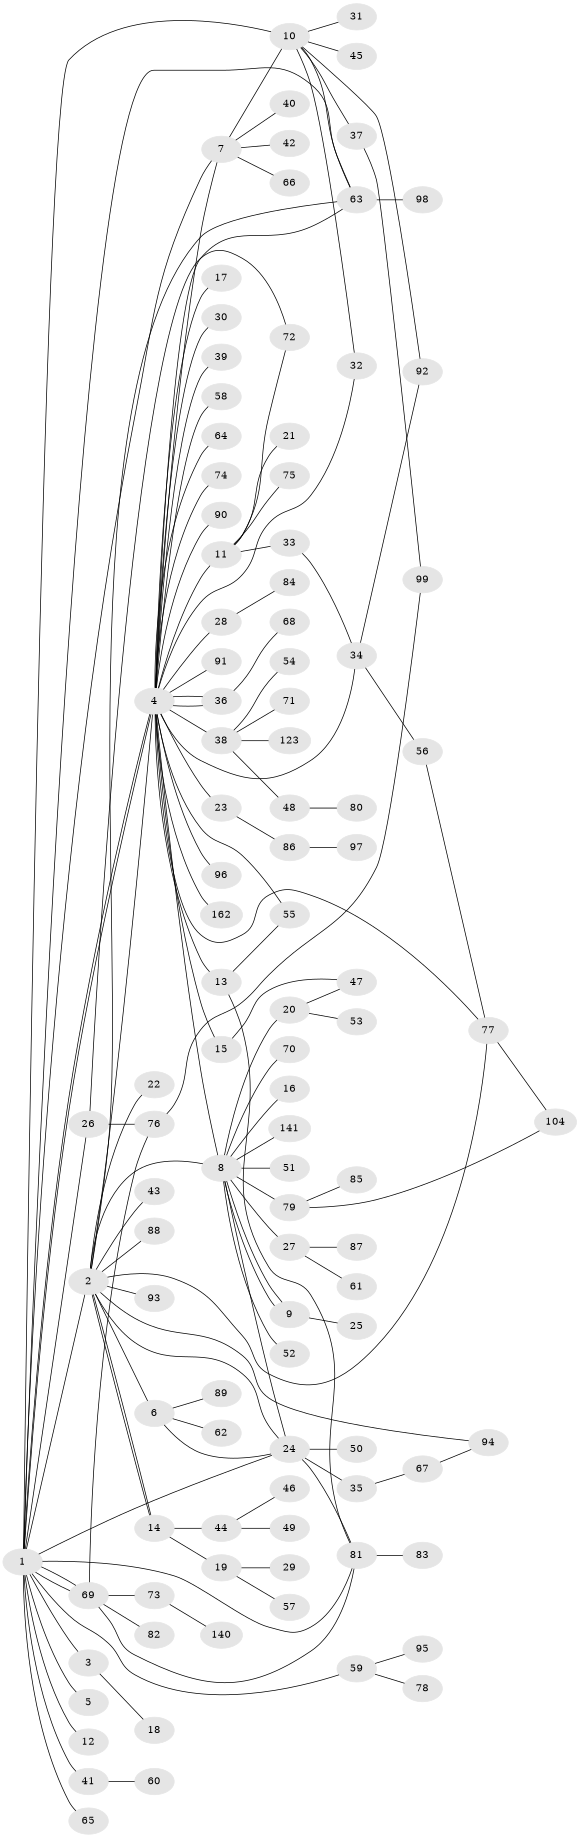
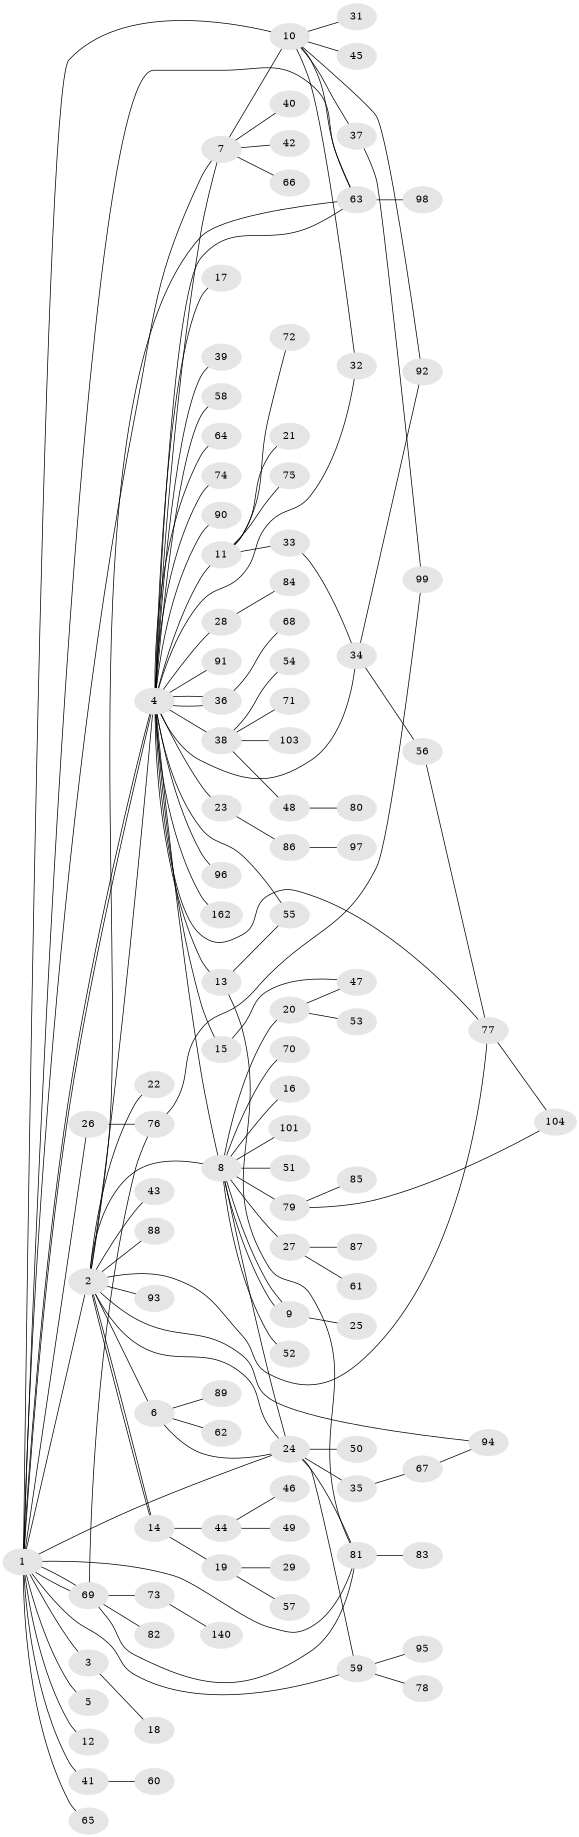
(221, 318) -> none
(127, 617) -> none
(290, 741) -> (290, 741)
(290, 1129) -> (290, 1129)
none -> (332, 1556)
